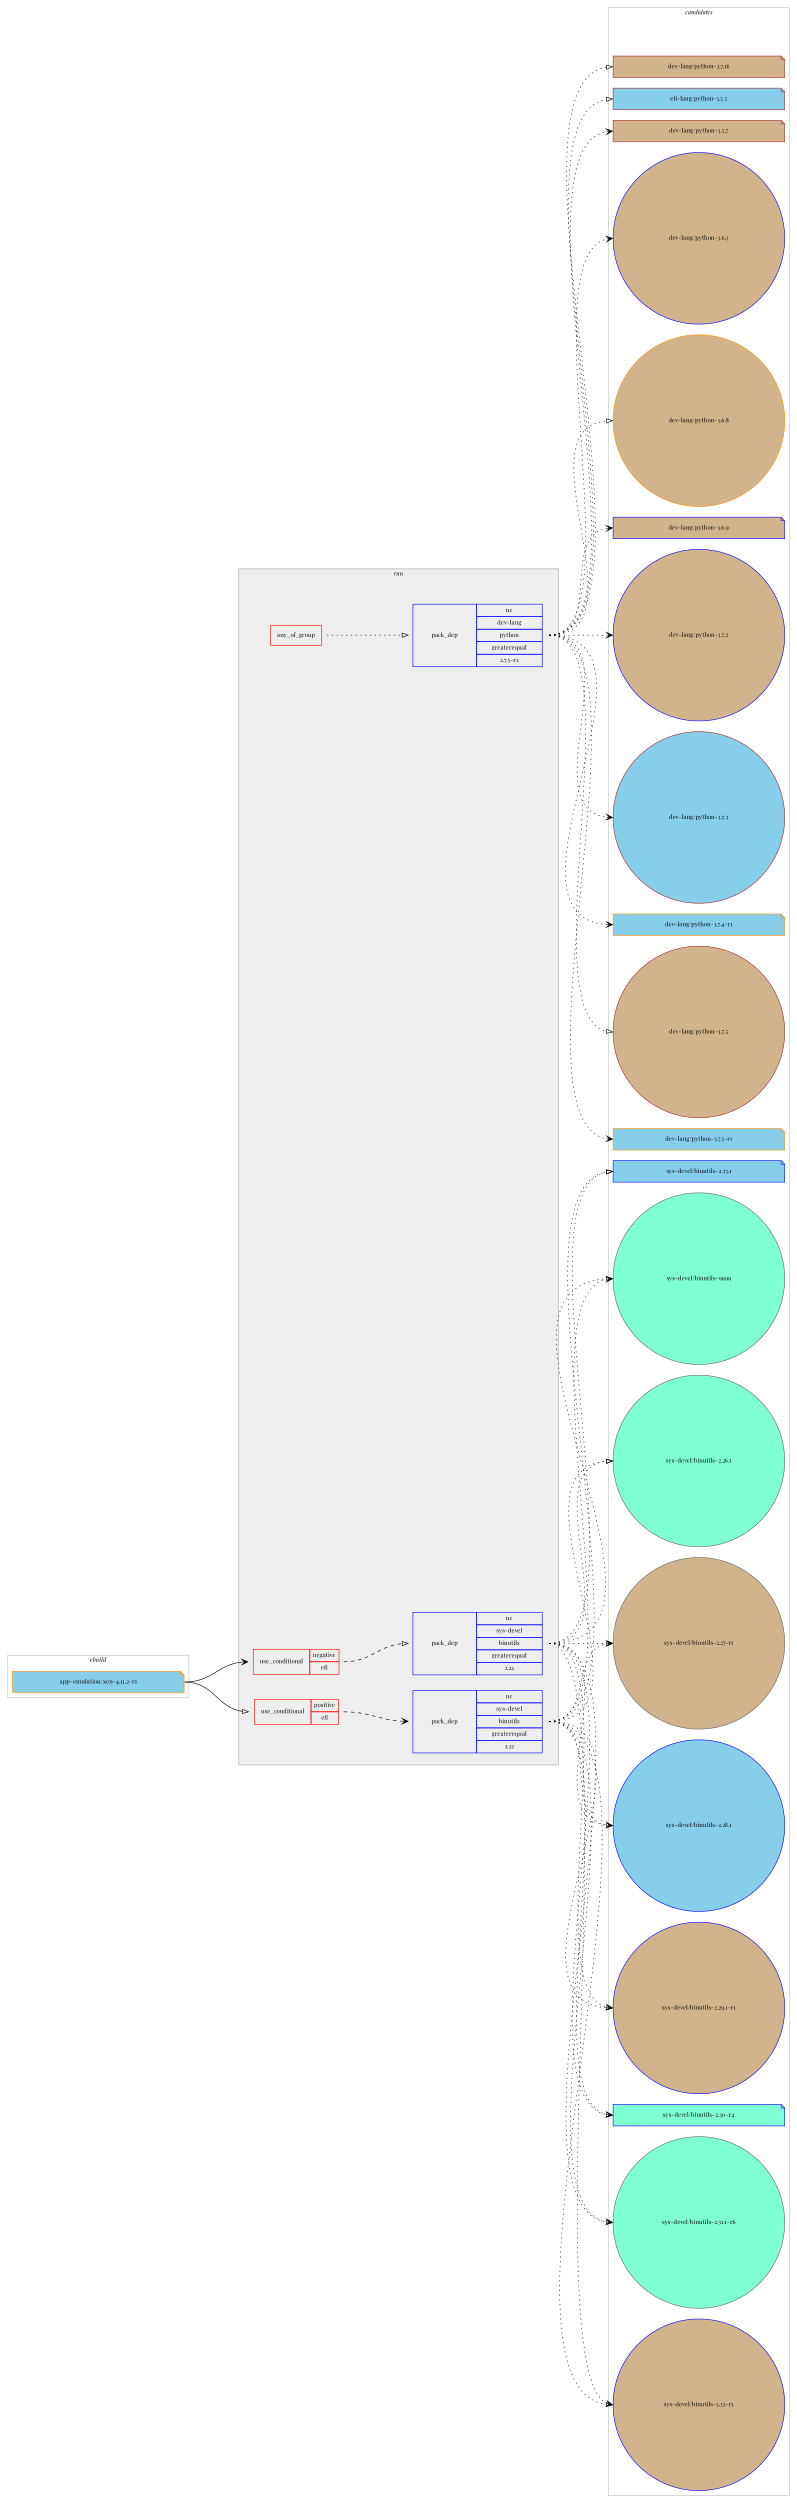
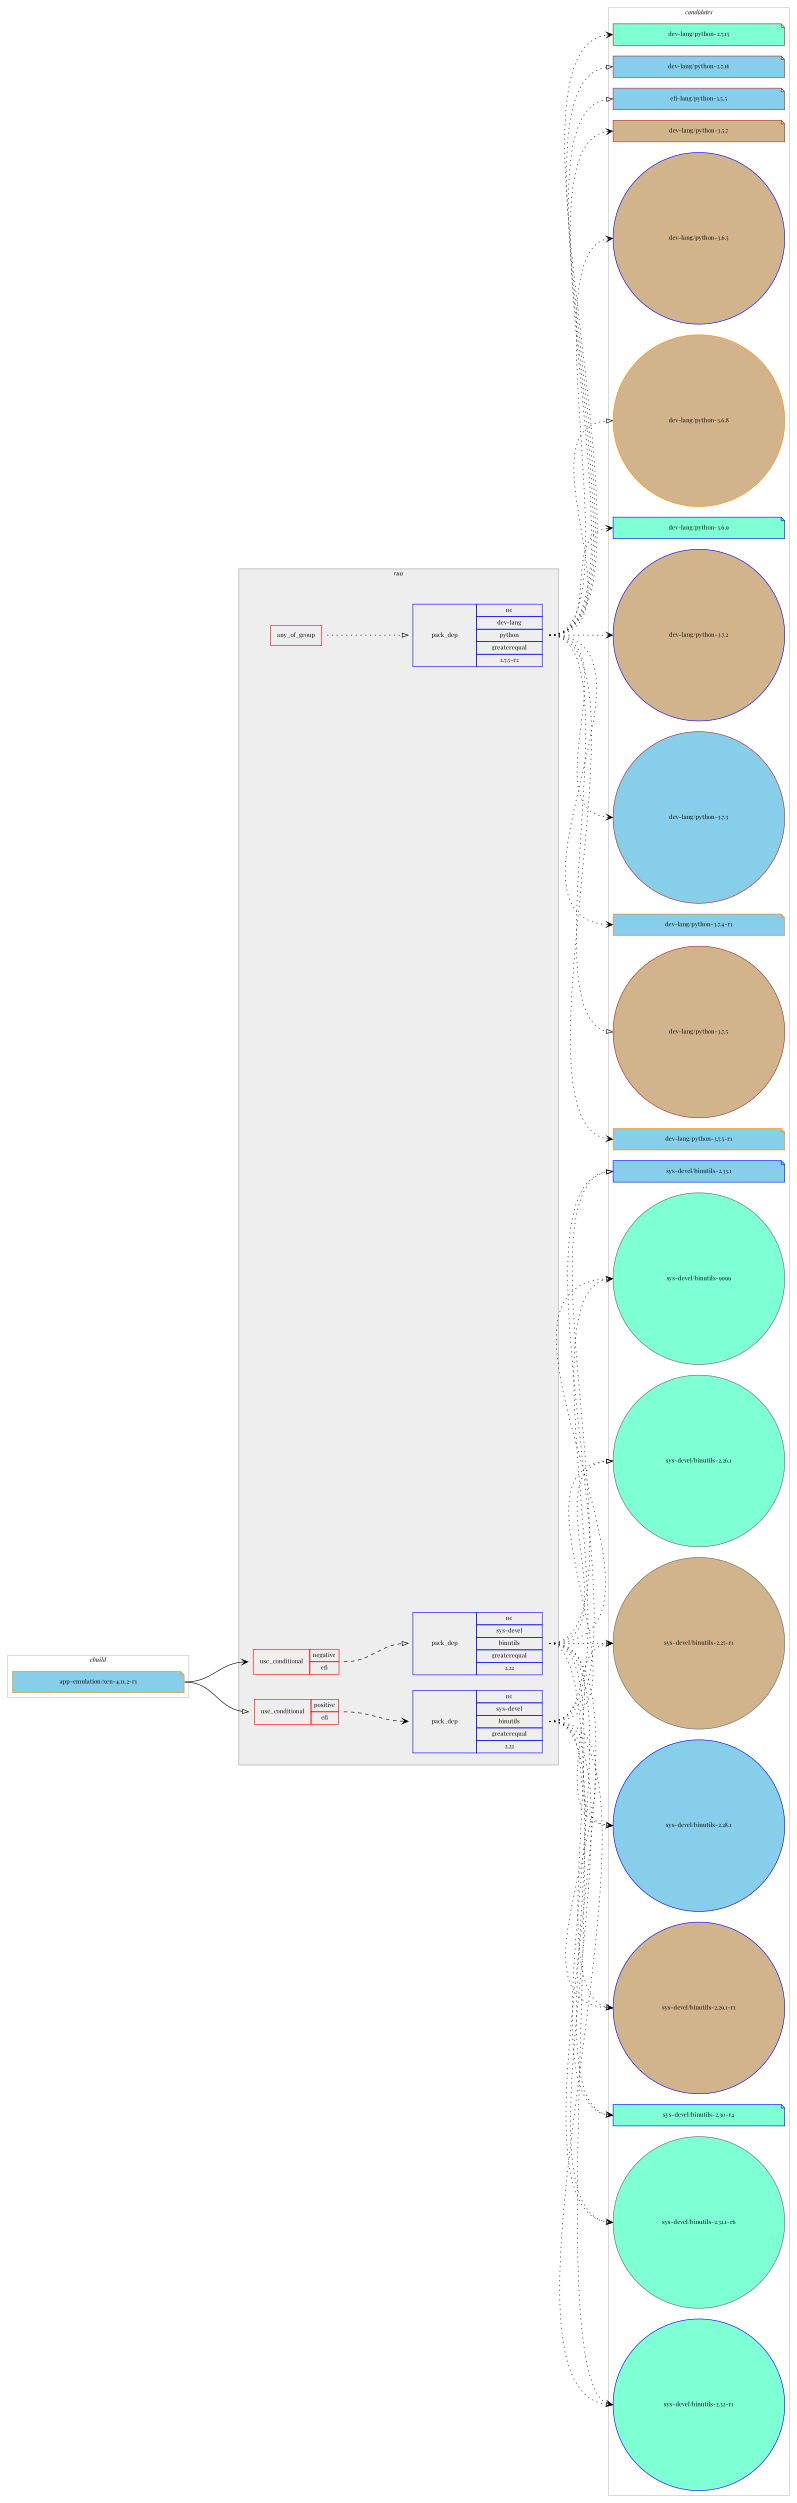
none -> (699, 35)
(699, 67) -> (699, 67)
(699, 528) -> (699, 528)
(699, 2405) -> (699, 2405)
